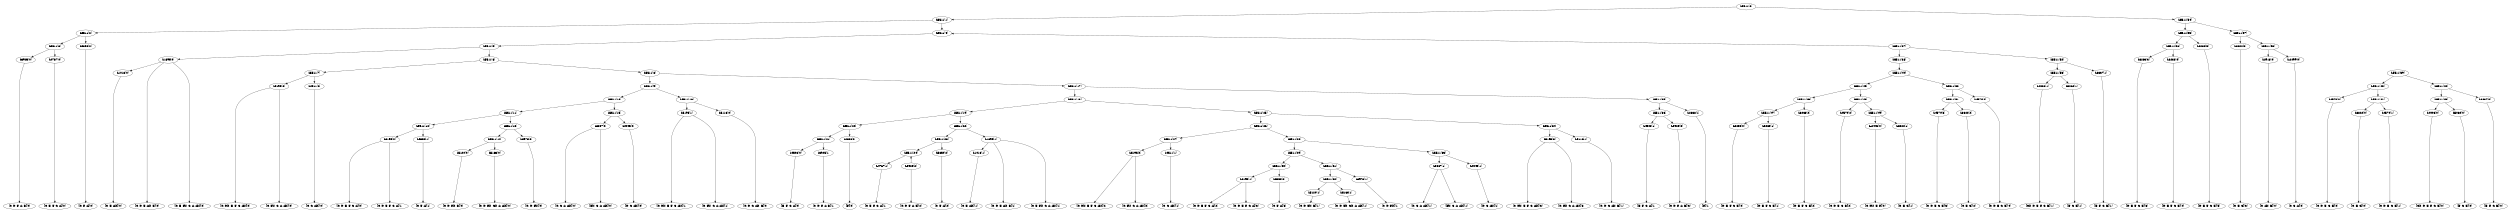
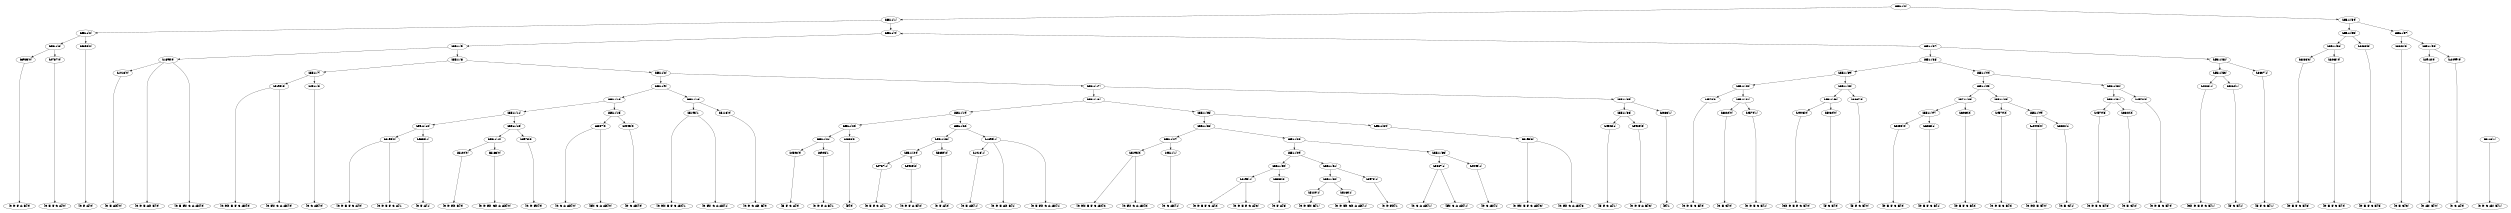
none -> (1889, 66)
(1804, 100) -> (1965, 100)
(1565, 133) -> none
